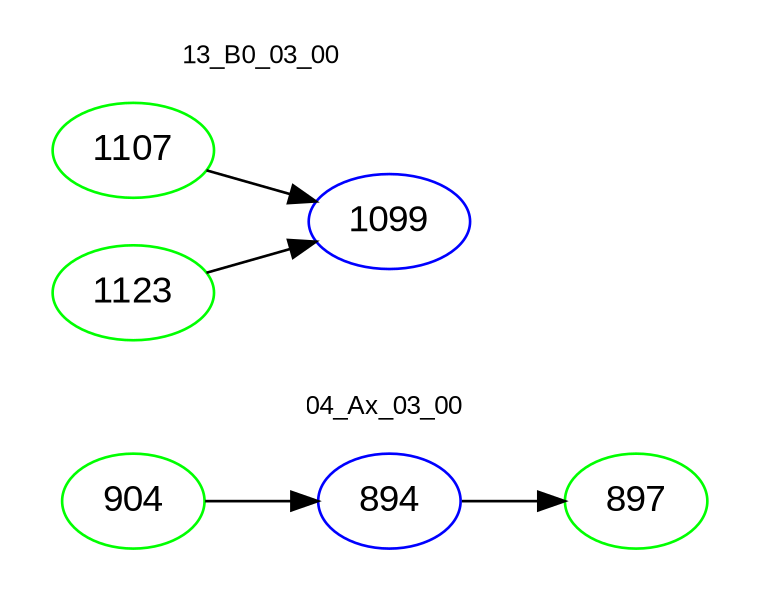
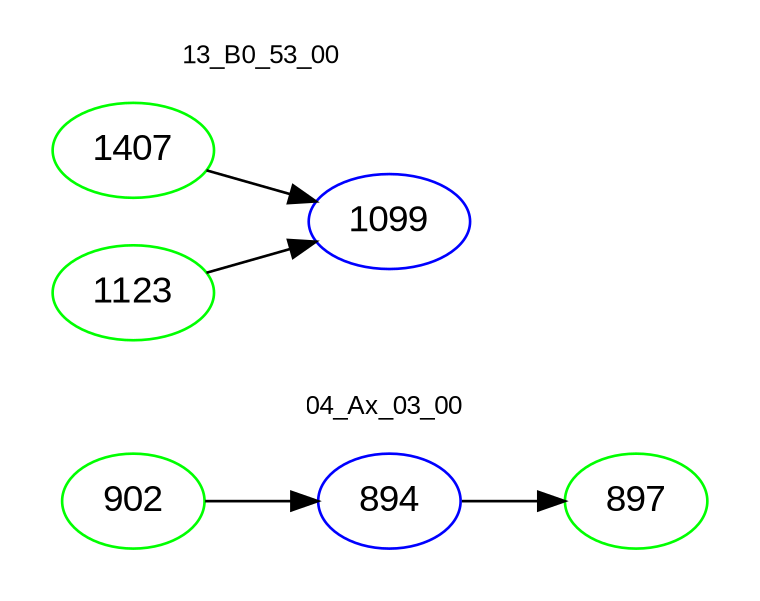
(261, 57) -> (261, 57)
(133, 150) -> (133, 150)
(133, 501) -> (133, 501)
